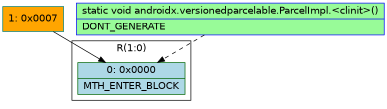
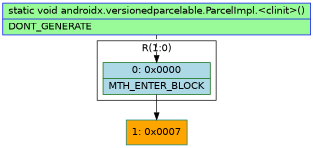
(76, 45) -> (157, 105)
